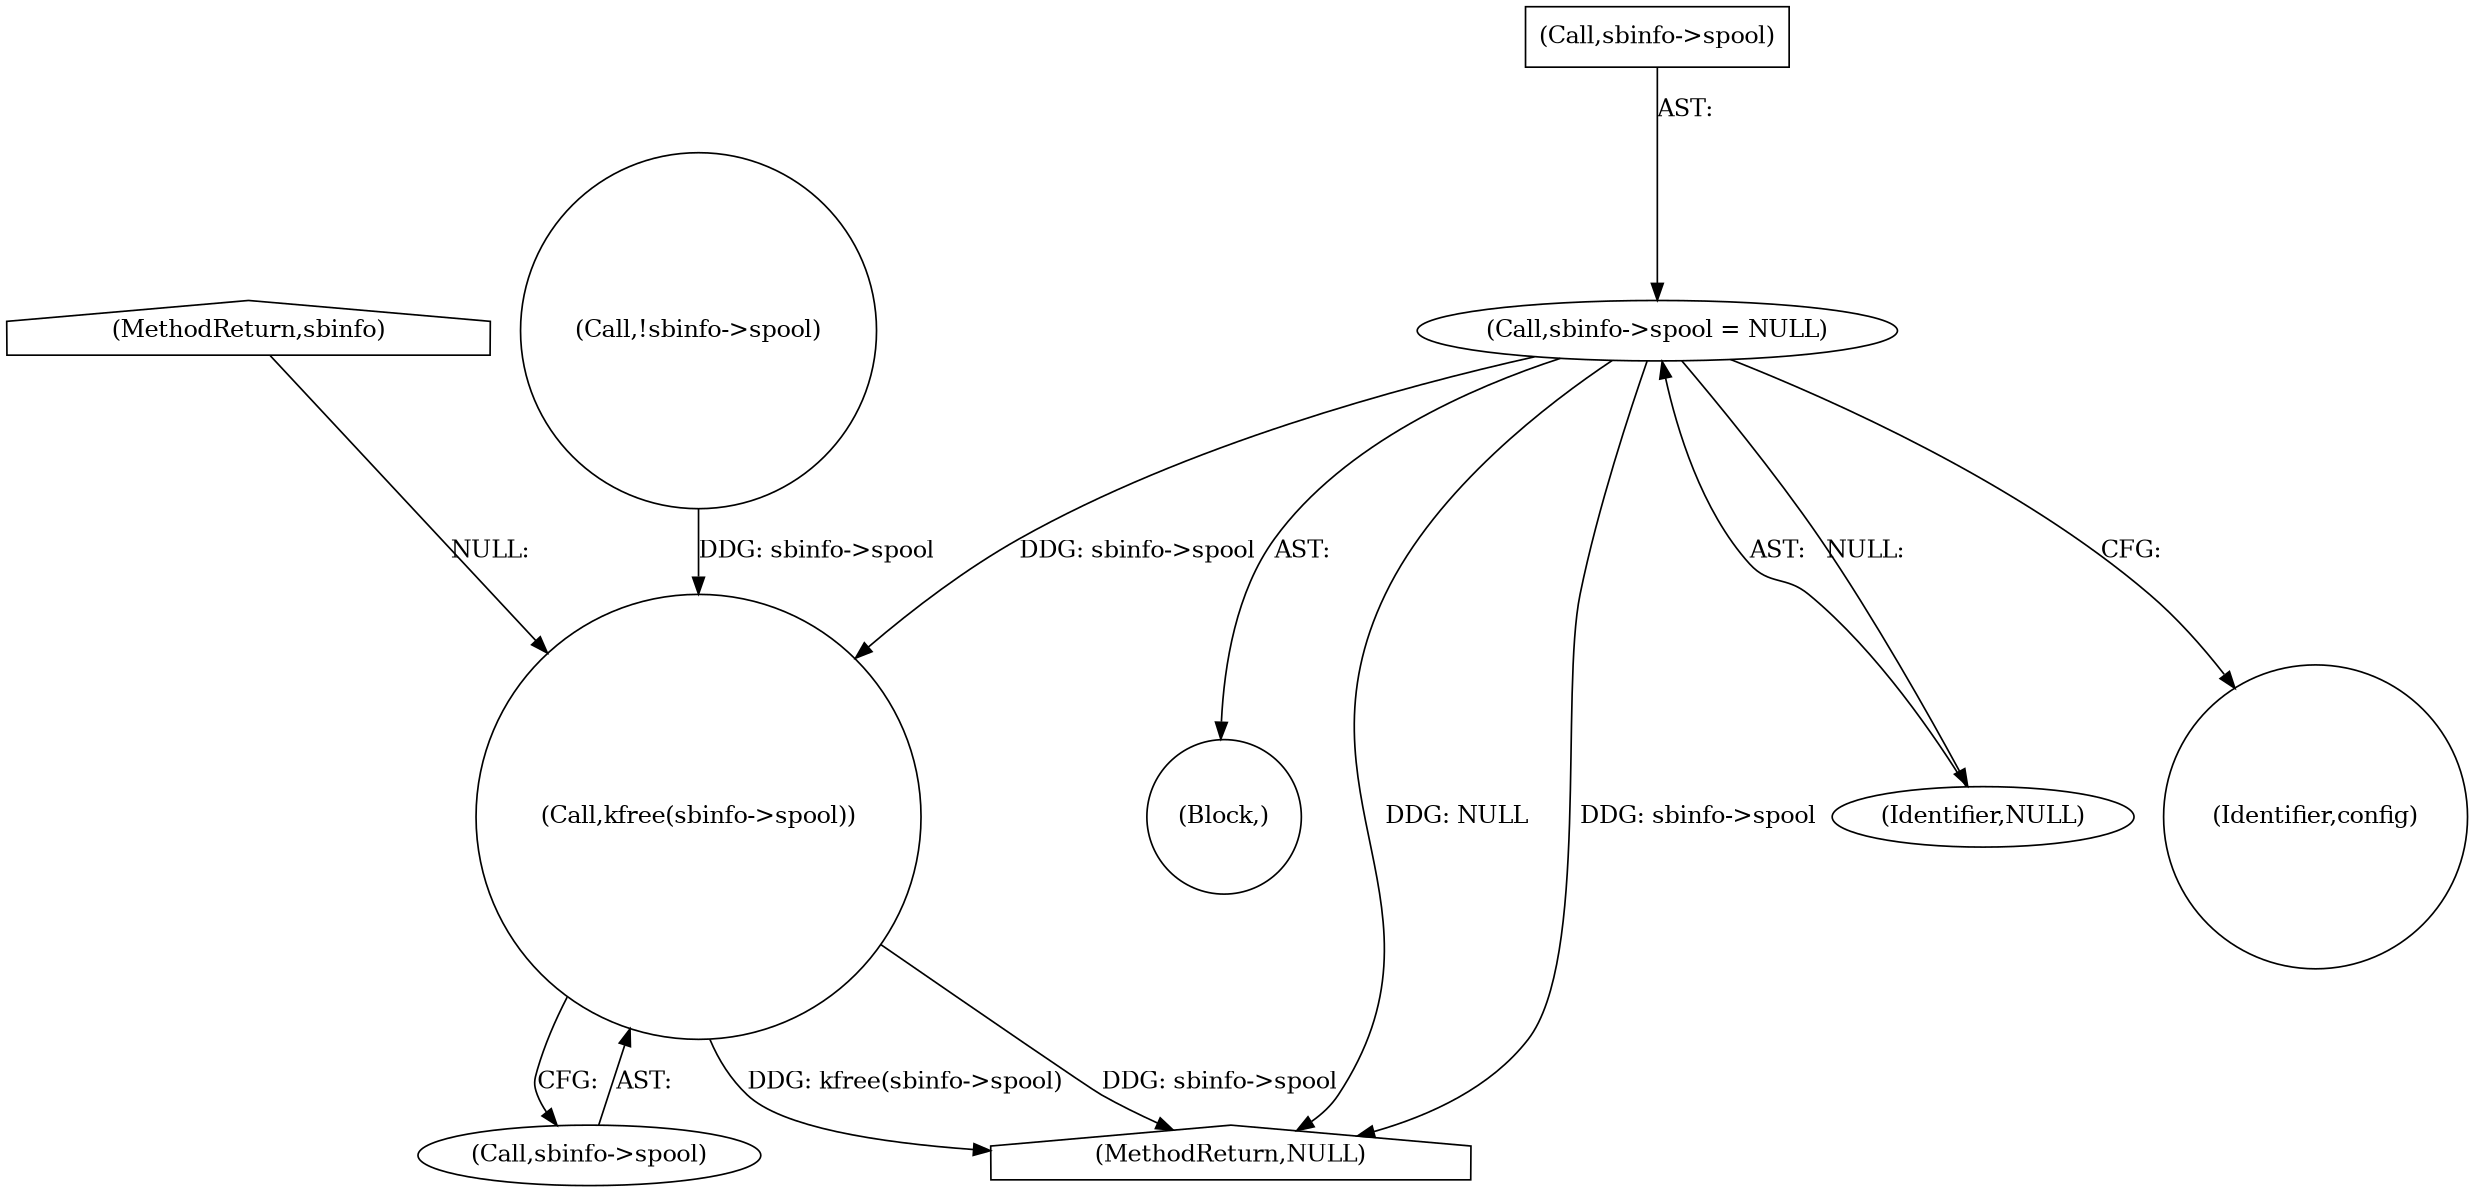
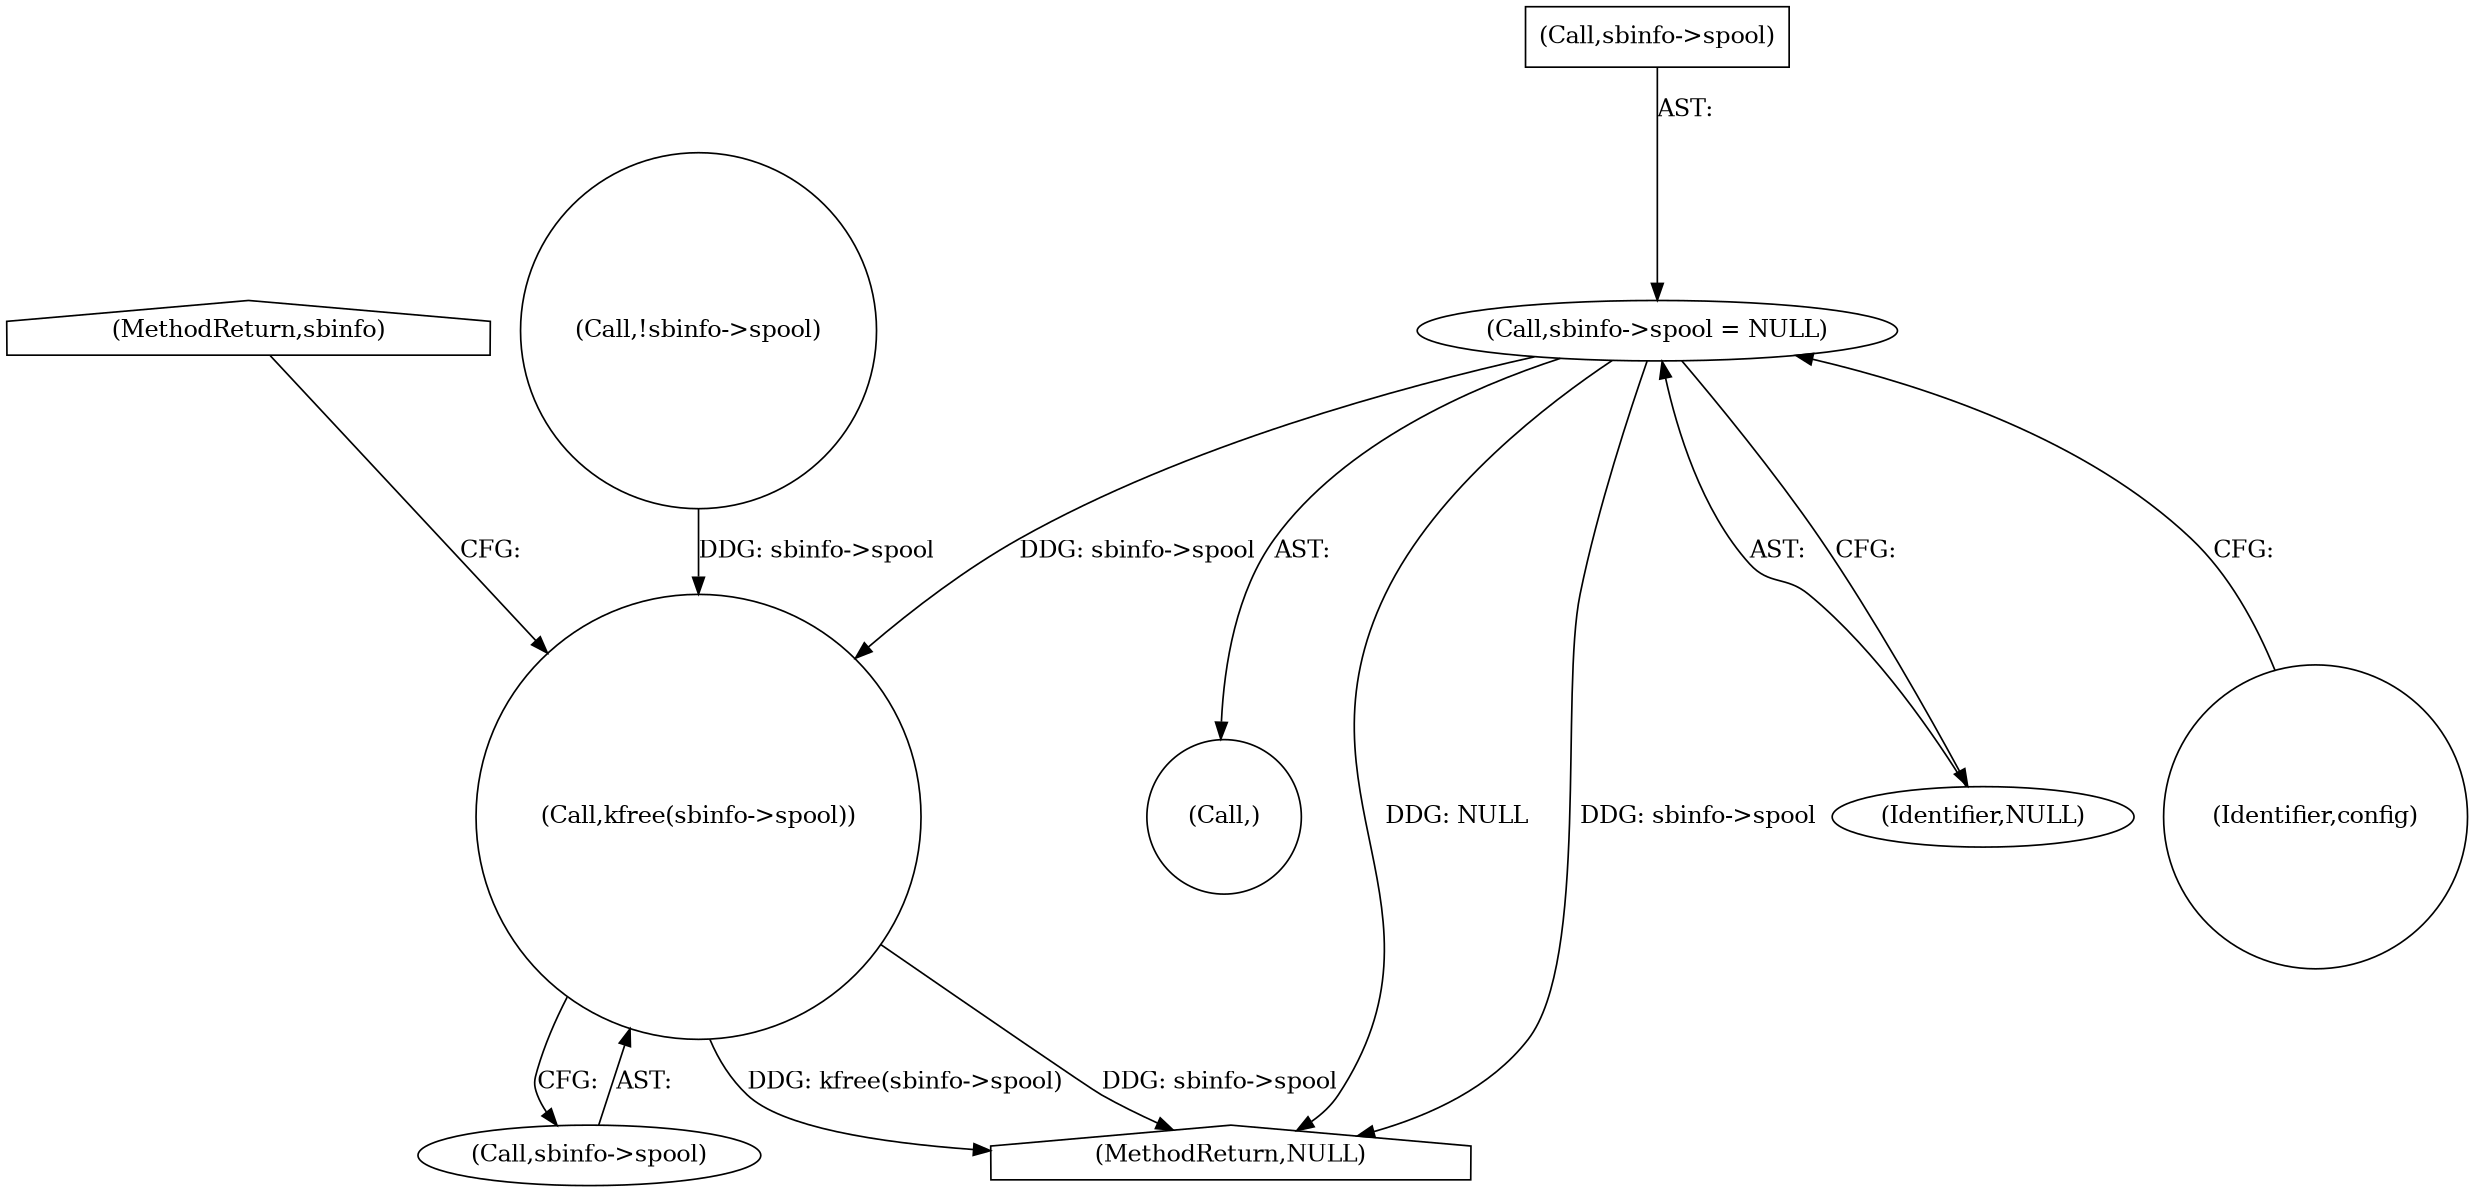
(1997, 488) -> (2084, 461)
(495, 551) -> (495, 551)
(1870, 551) -> (1870, 551)
(1224, 817) -> (1224, 817)
